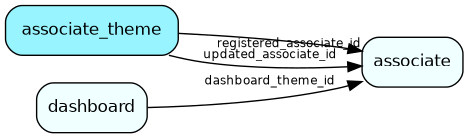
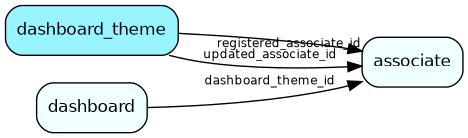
(92, 30) -> (92, 30)
